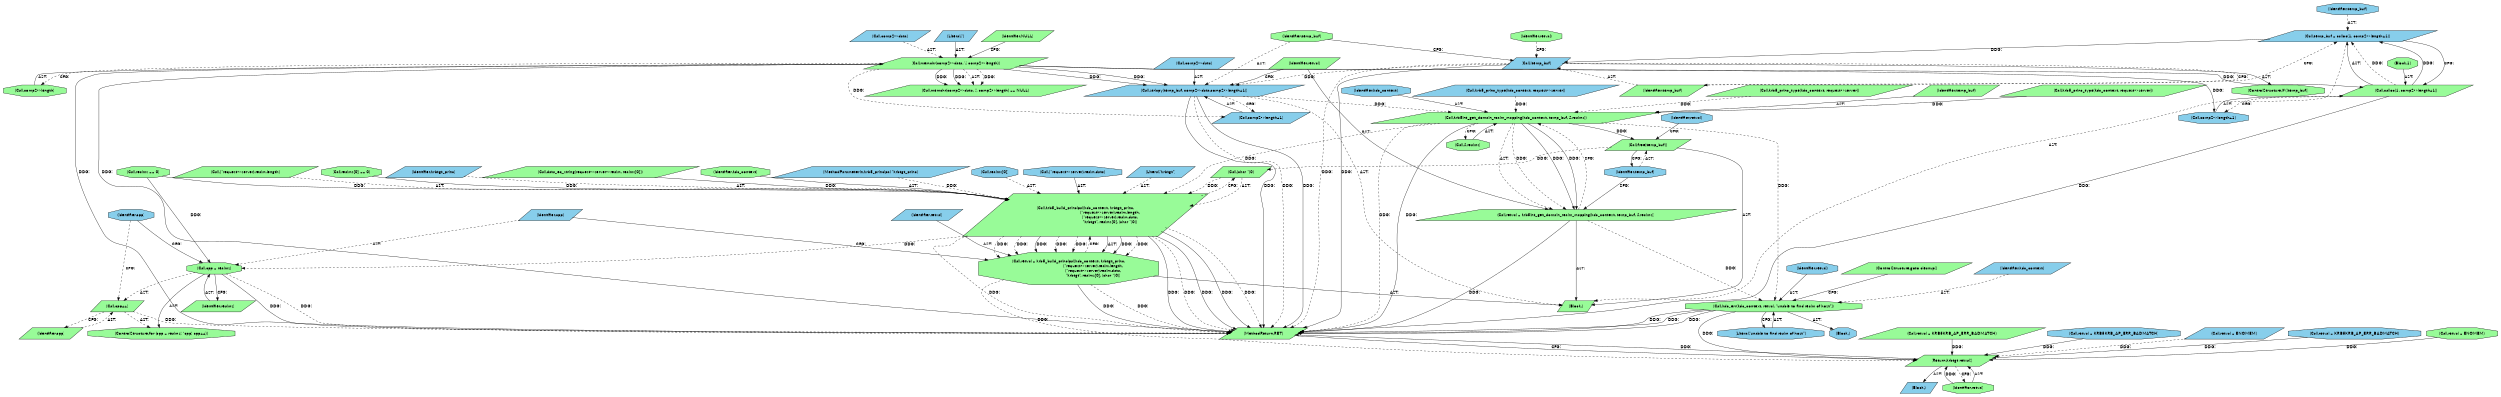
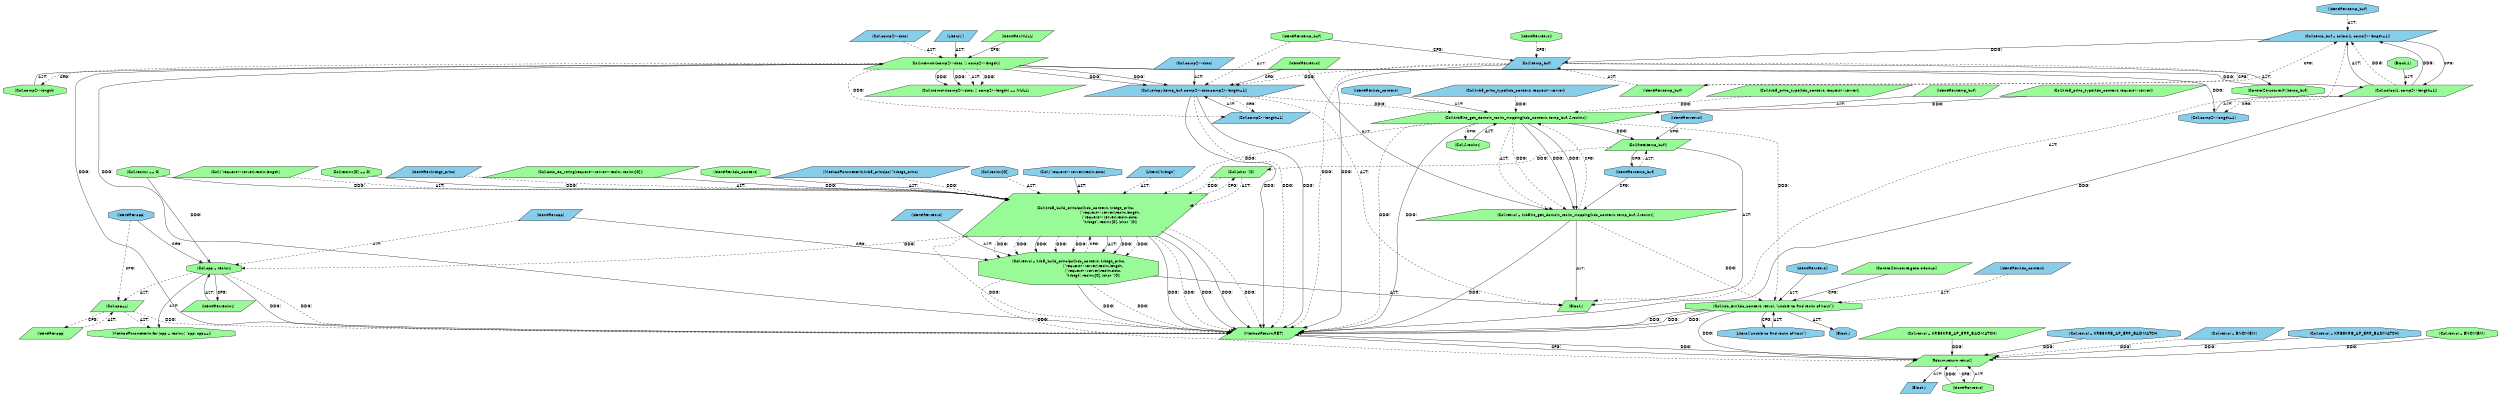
(161, 333) -> (161, 333)
(1952, 361) -> (1952, 361)
